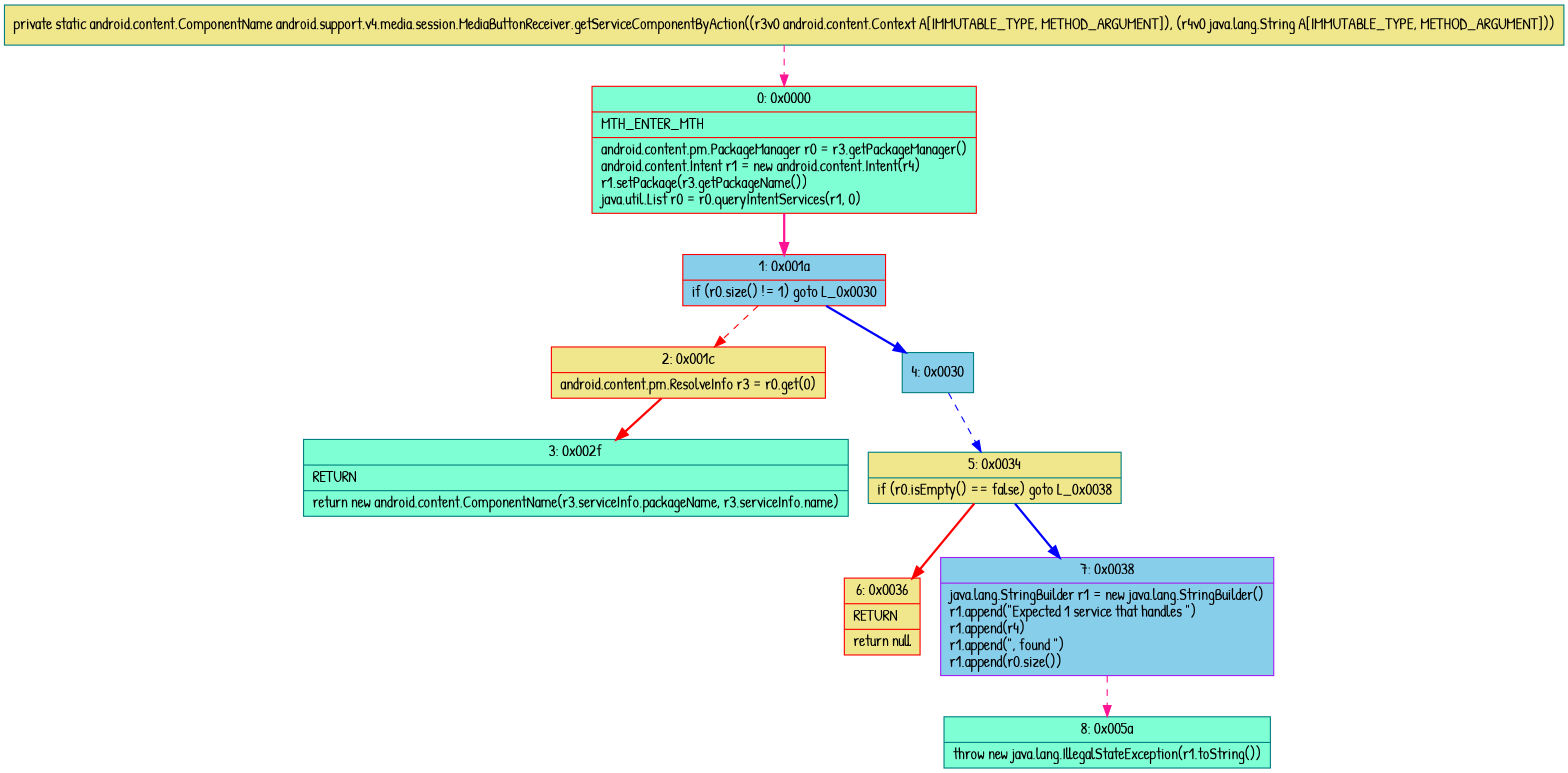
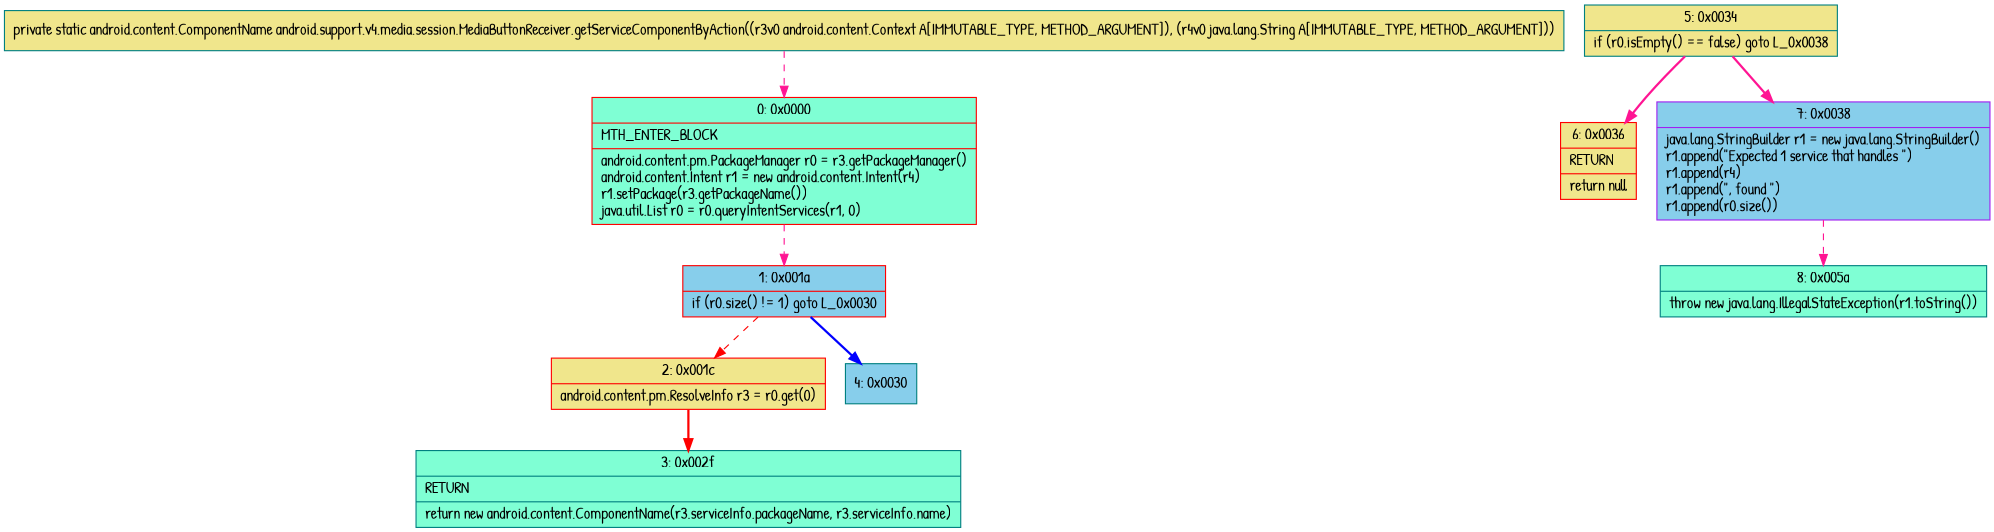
(653, 124) -> (660, 135)
(784, 228) -> (784, 239)
(962, 418) -> none
(1034, 526) -> (1749, 75)
(947, 536) -> (1658, 84)
